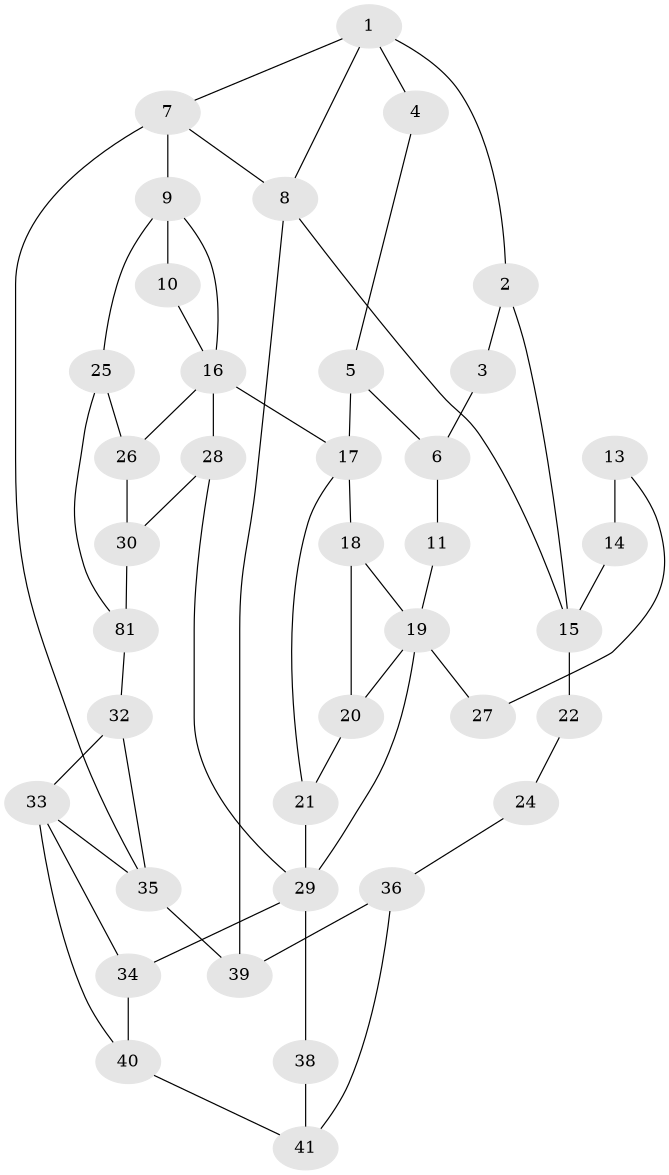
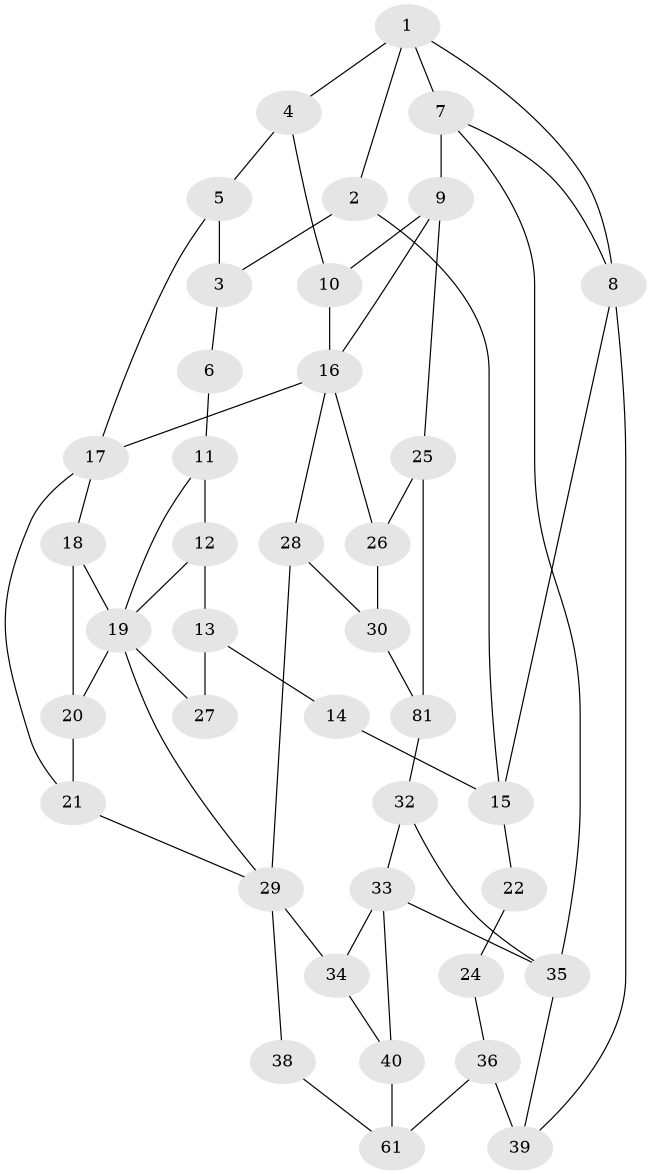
none -> (307, 199)
(394, 415) -> (219, 242)
none -> (205, 544)
(306, 1148) -> (392, 1148)
